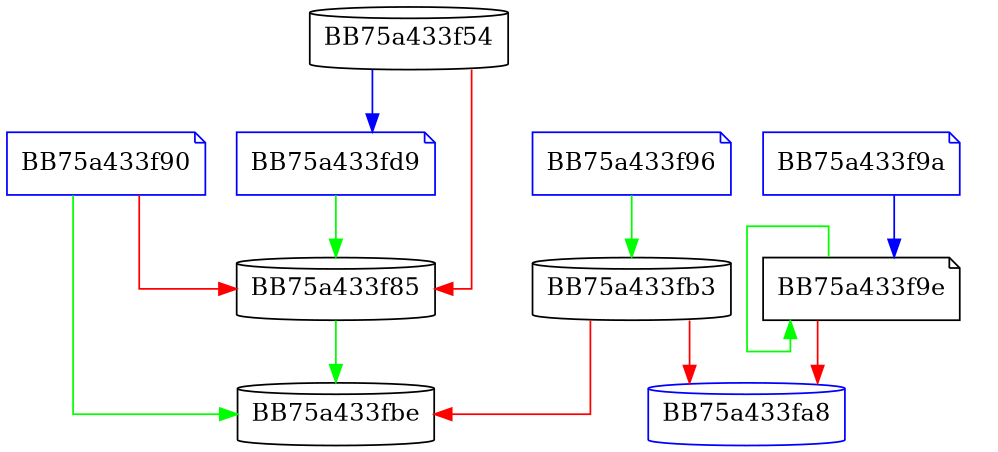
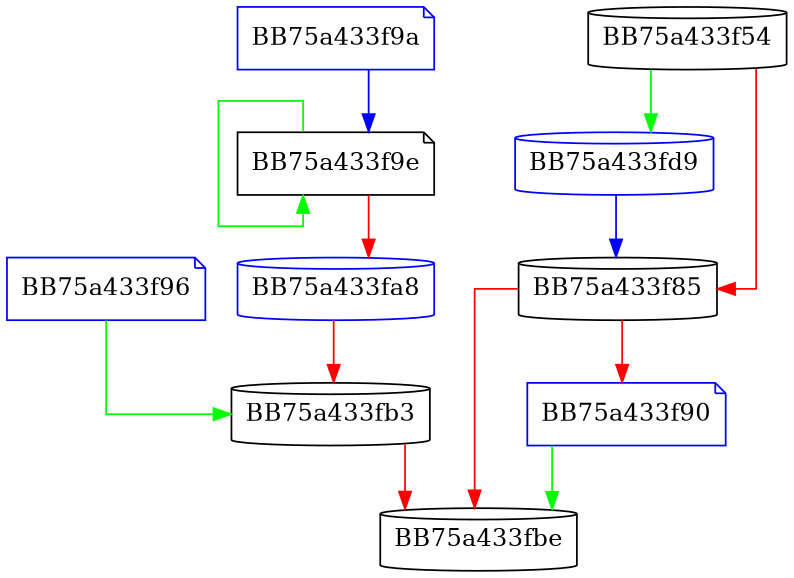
(372, 92) -> (651, 92)
(336, 164) -> (614, 164)
(336, 217) -> (616, 217)
(139, 282) -> (622, 343)
(336, 343) -> (475, 368)
(690, 343) -> (334, 343)
